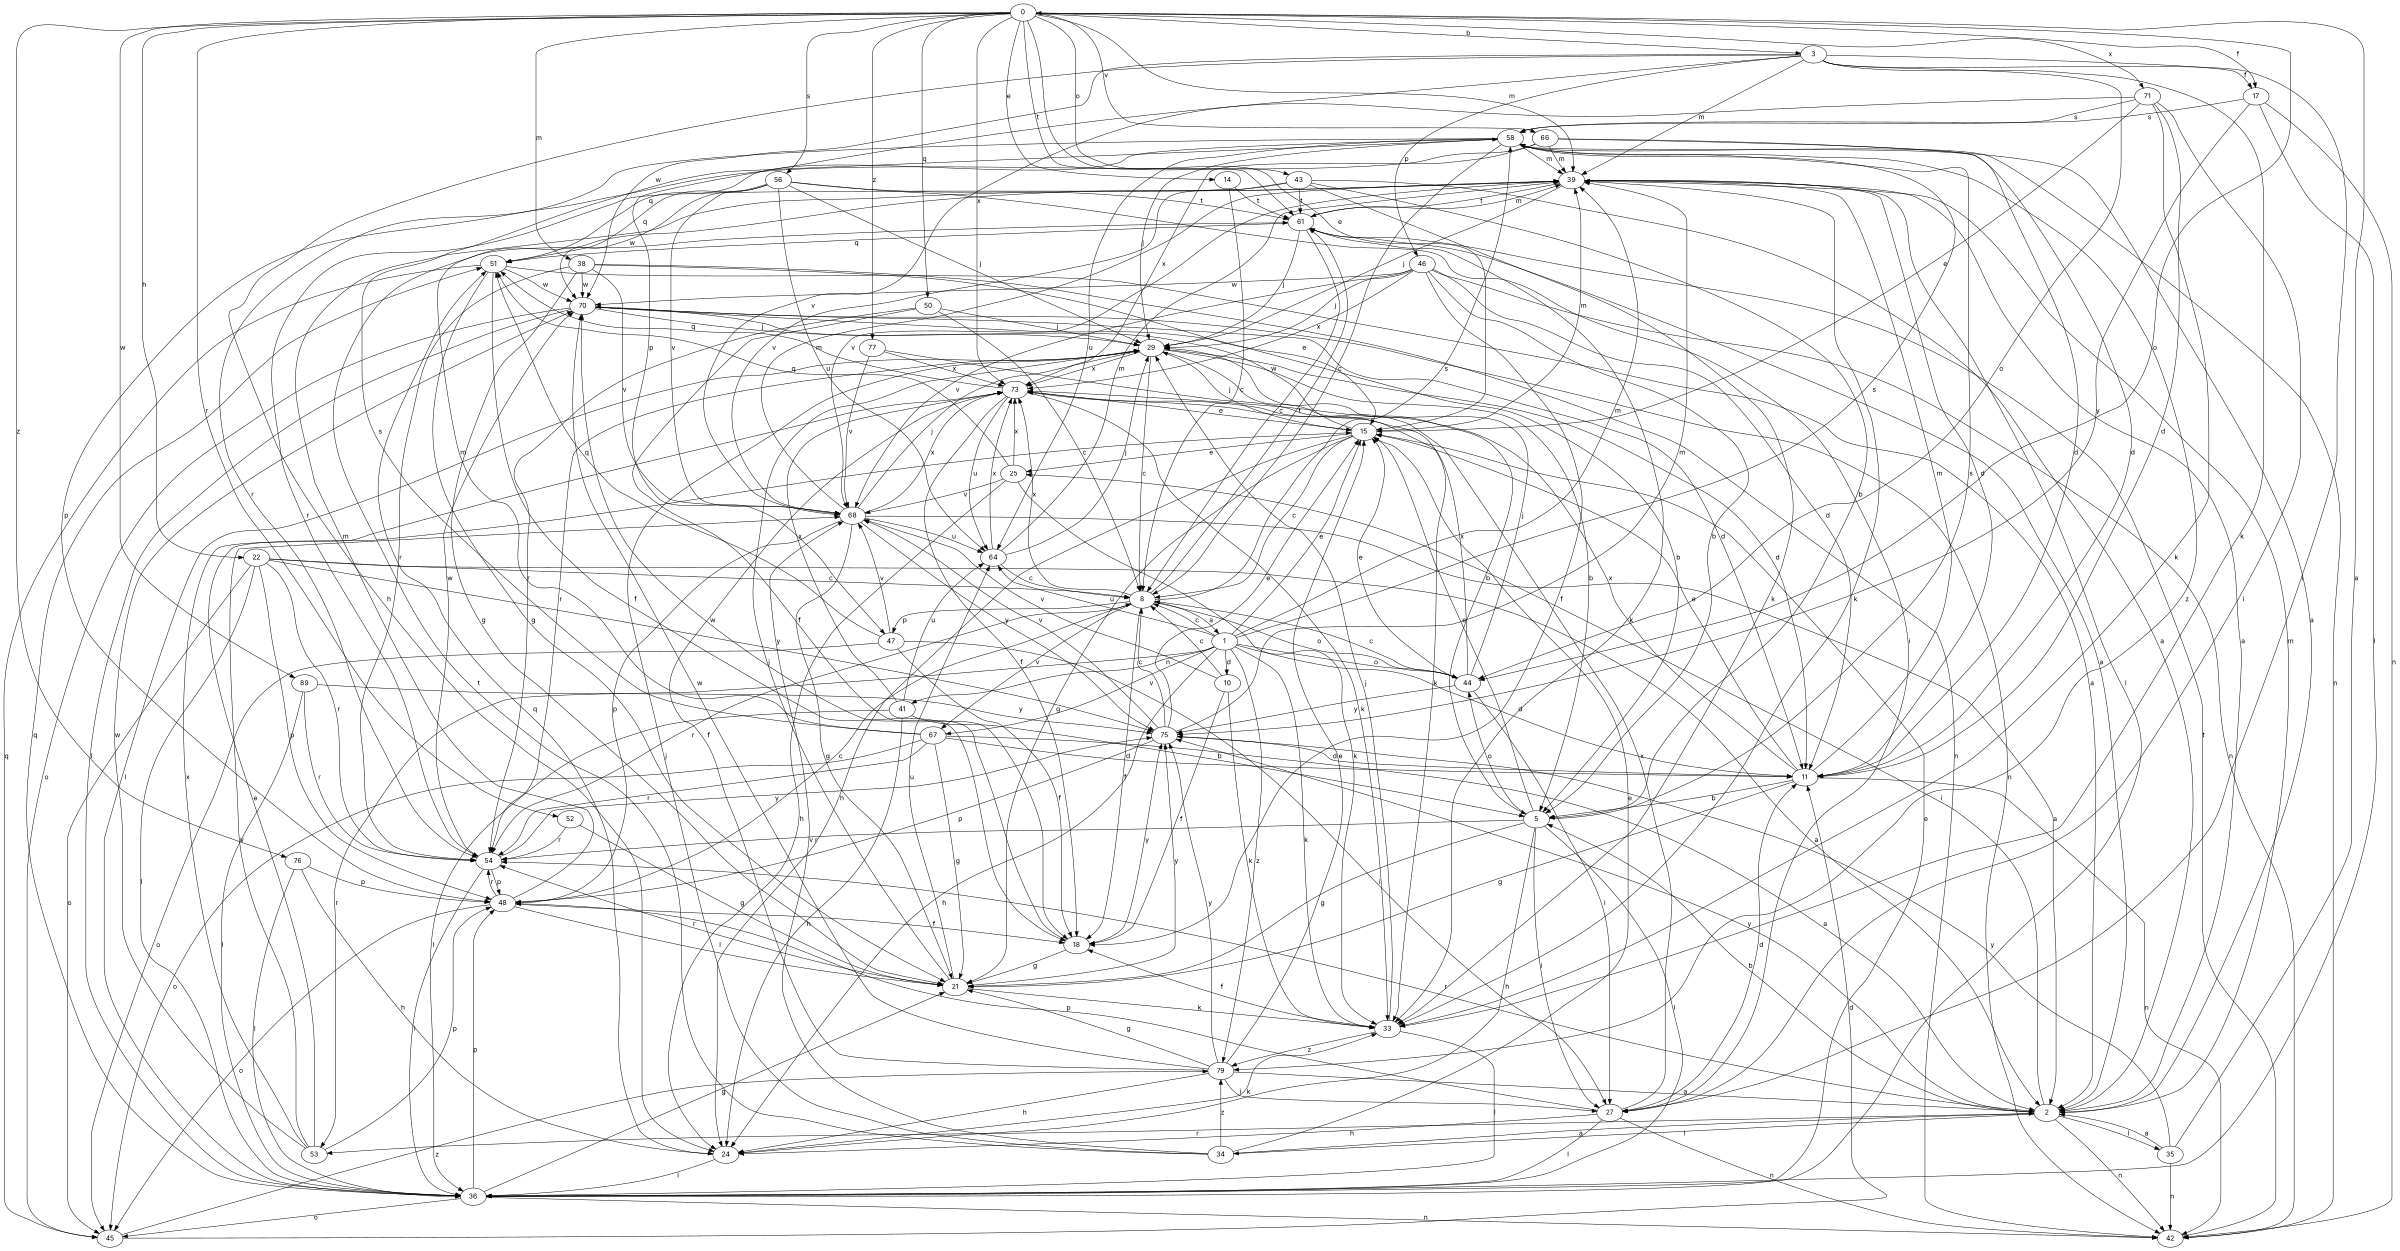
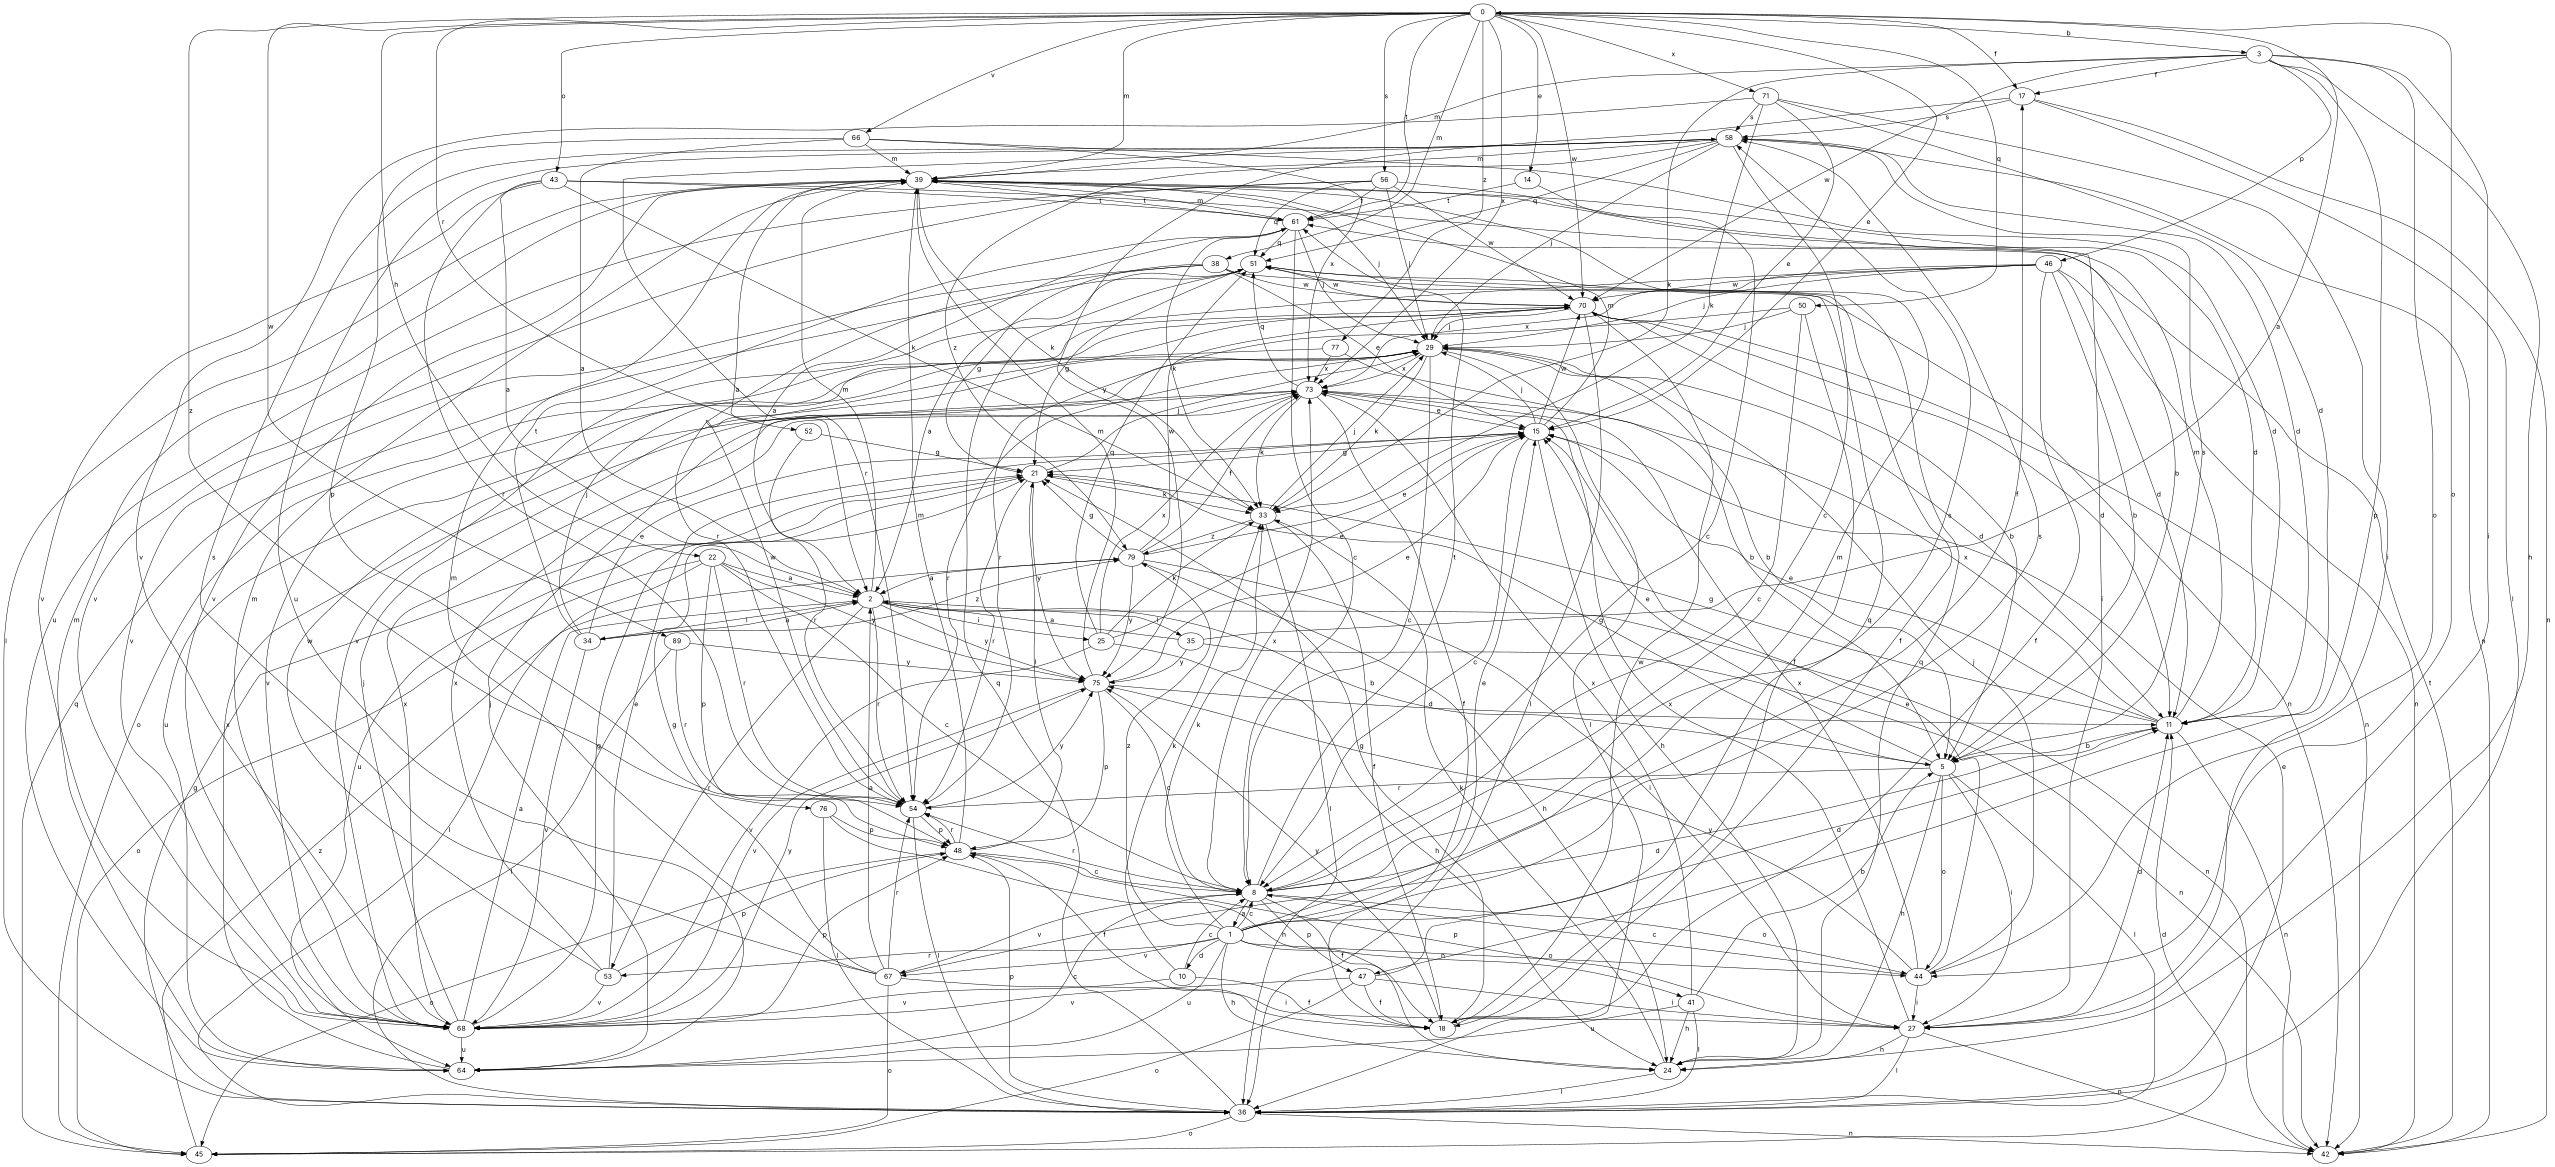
none -> (1567, 137)
(1191, 451) -> (1298, 550)
none -> (1858, 676)
none -> (1396, 1017)
